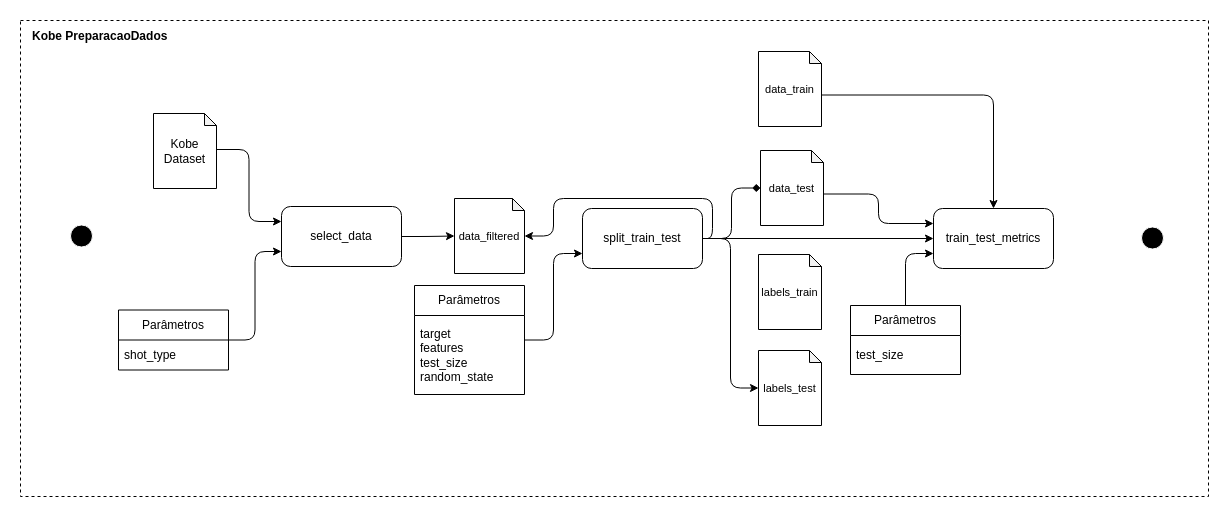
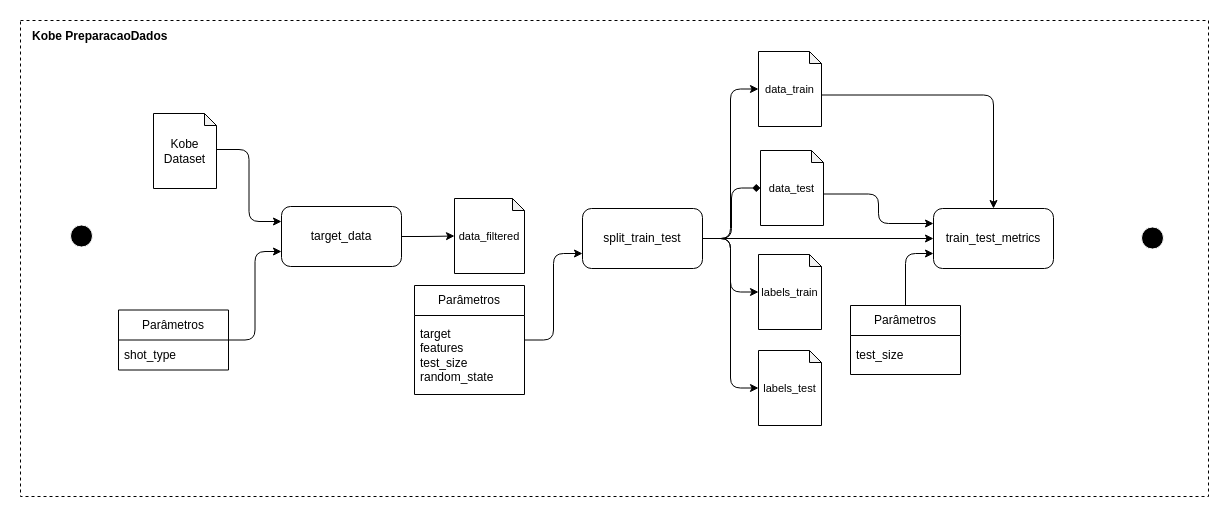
(627, 199) -> (731, 136)
(342, 237) -> (342, 237)
none -> (743, 292)
